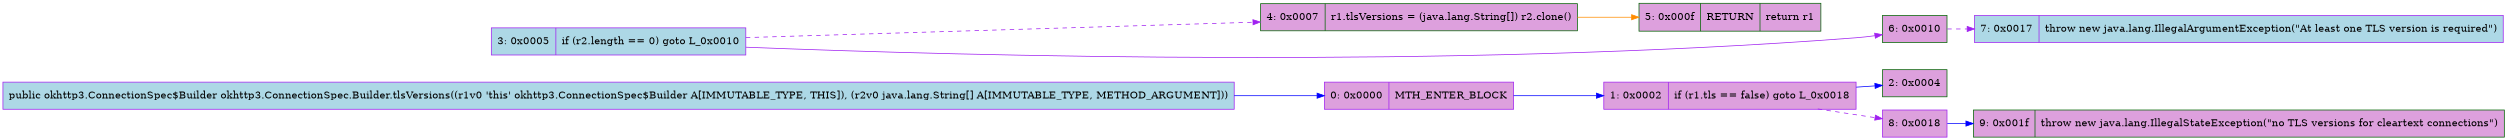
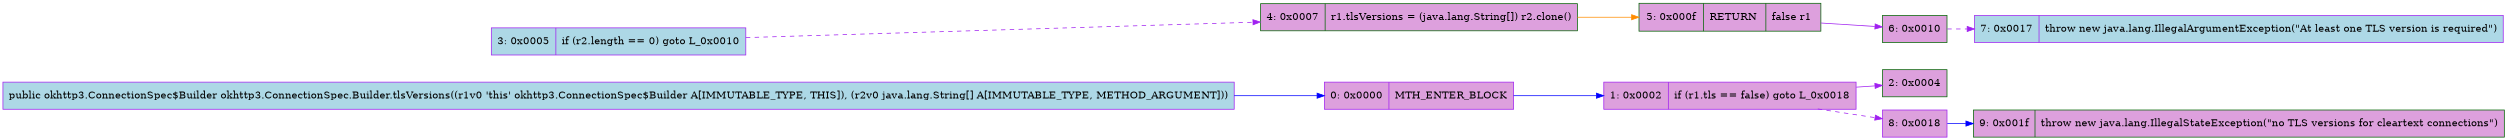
(1790, 17) -> (1792, 17)
(1311, 57) -> (1848, 25)
(1866, 87) -> (1866, 87)
